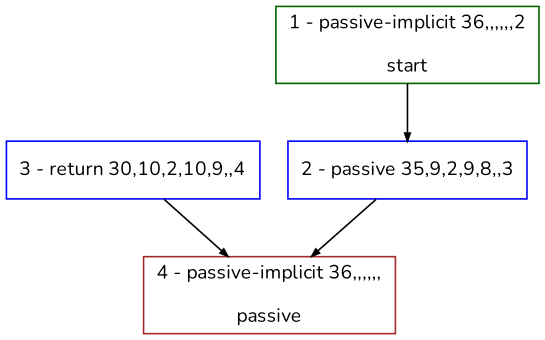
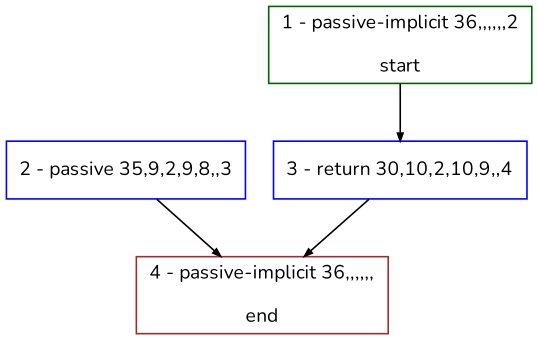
(407, 108) -> (400, 108)
(270, 295) -> (262, 295)
